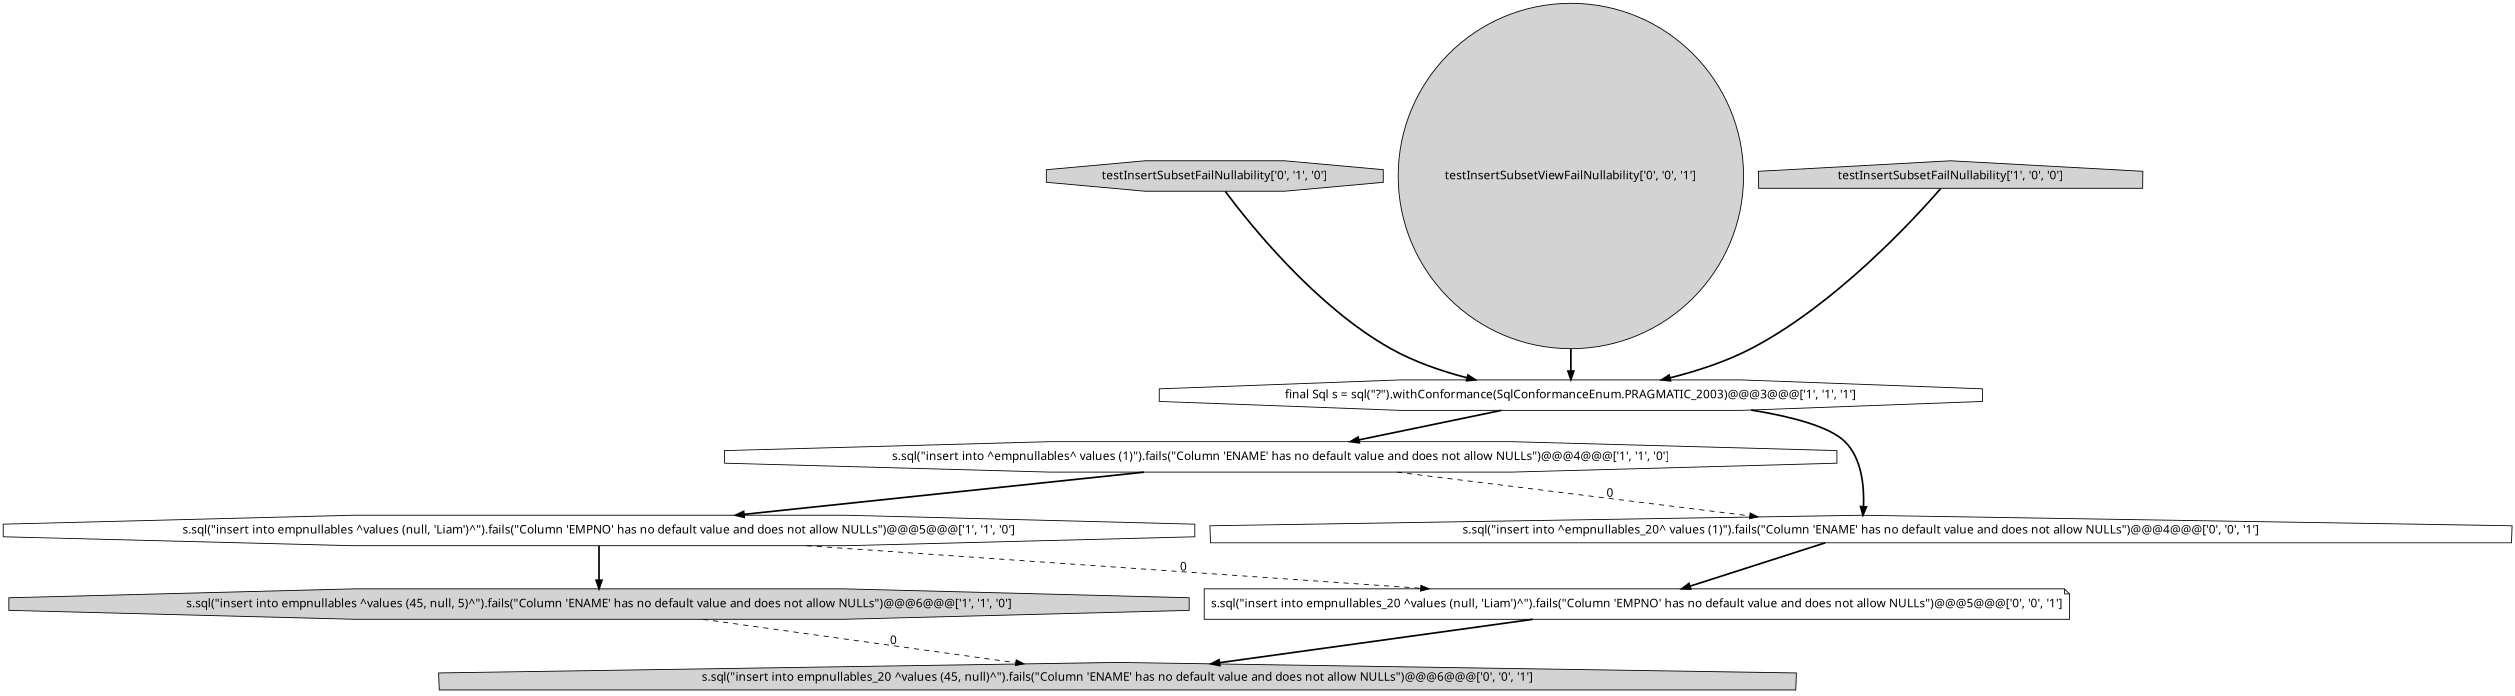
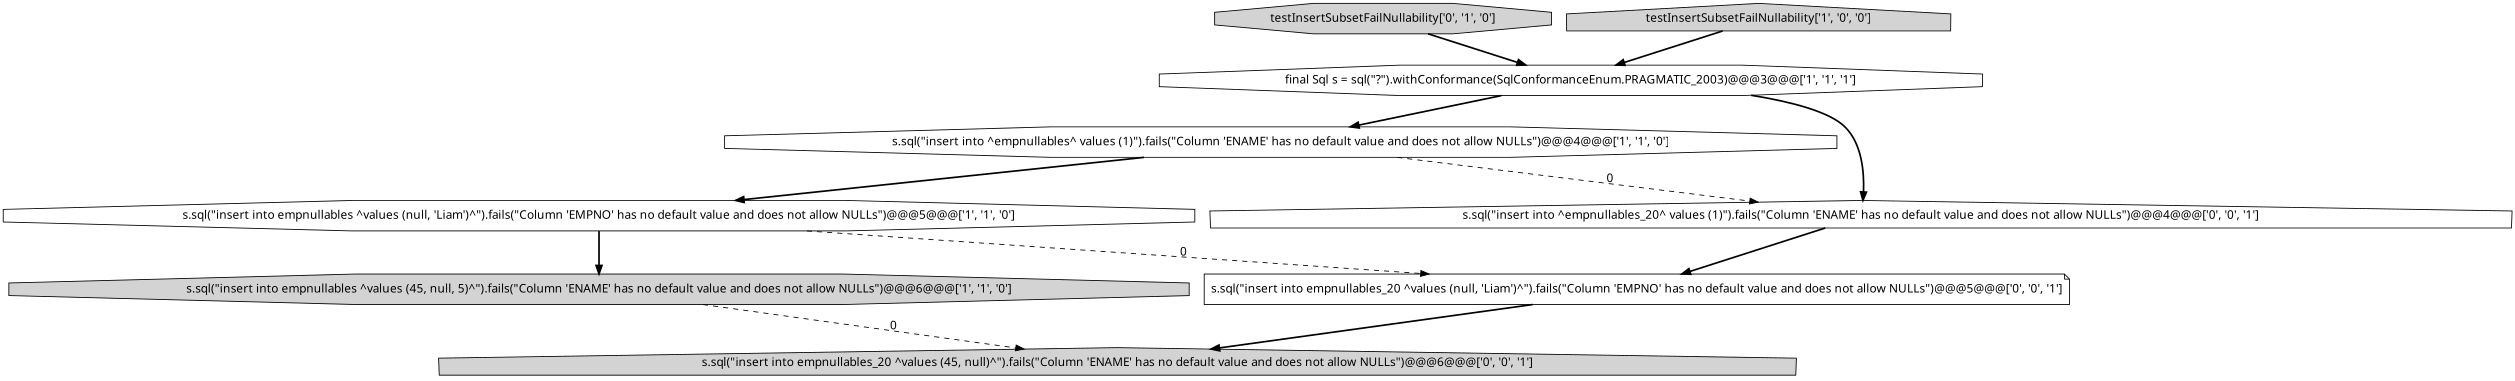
(1571, 176) -> none
